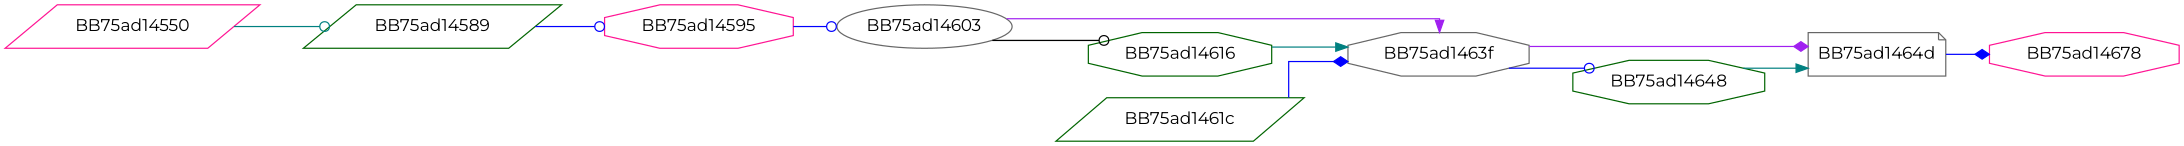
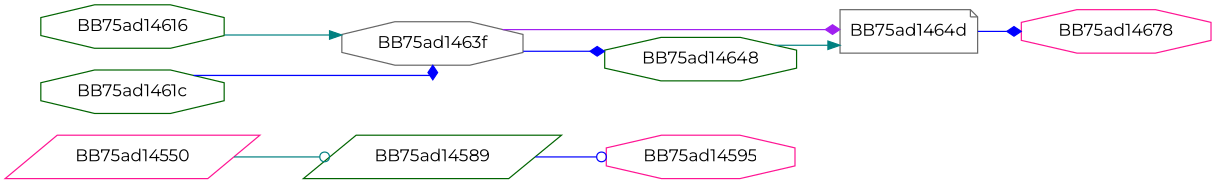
(924, 27) -> none
(1547, 68) -> (557, 51)
(1180, 119) -> (132, 92)
